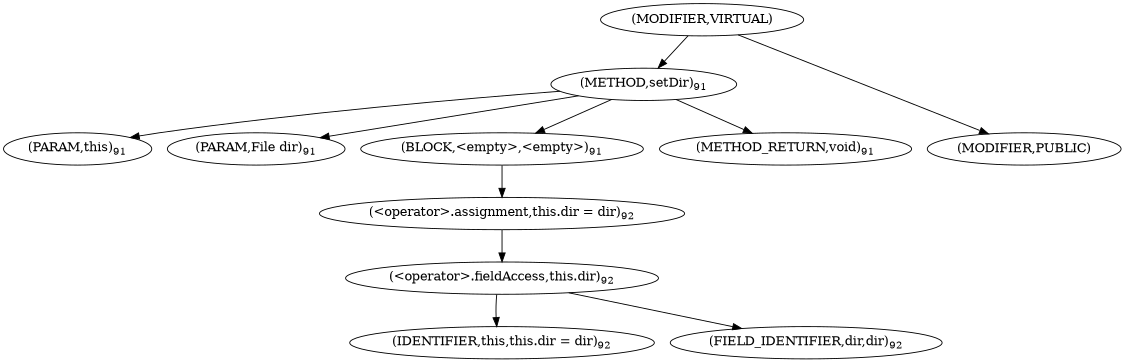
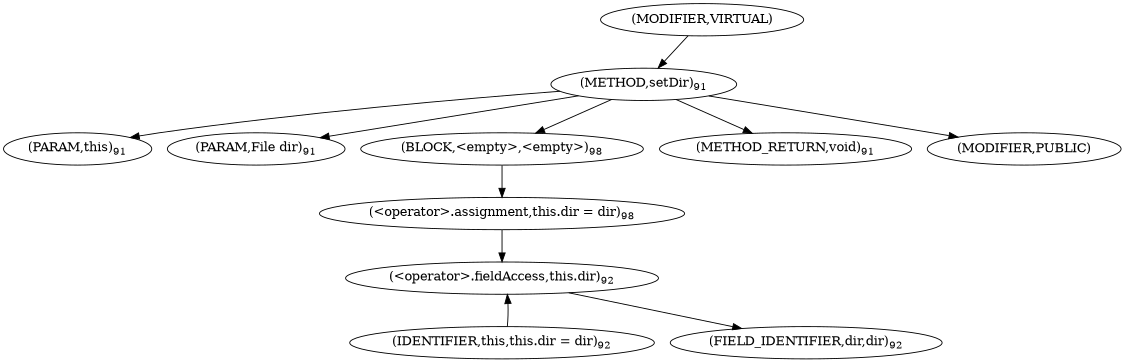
(859, 83) -> (829, 116)
(596, 148) -> (596, 148)
(628, 212) -> (628, 212)
(496, 306) -> (508, 315)
